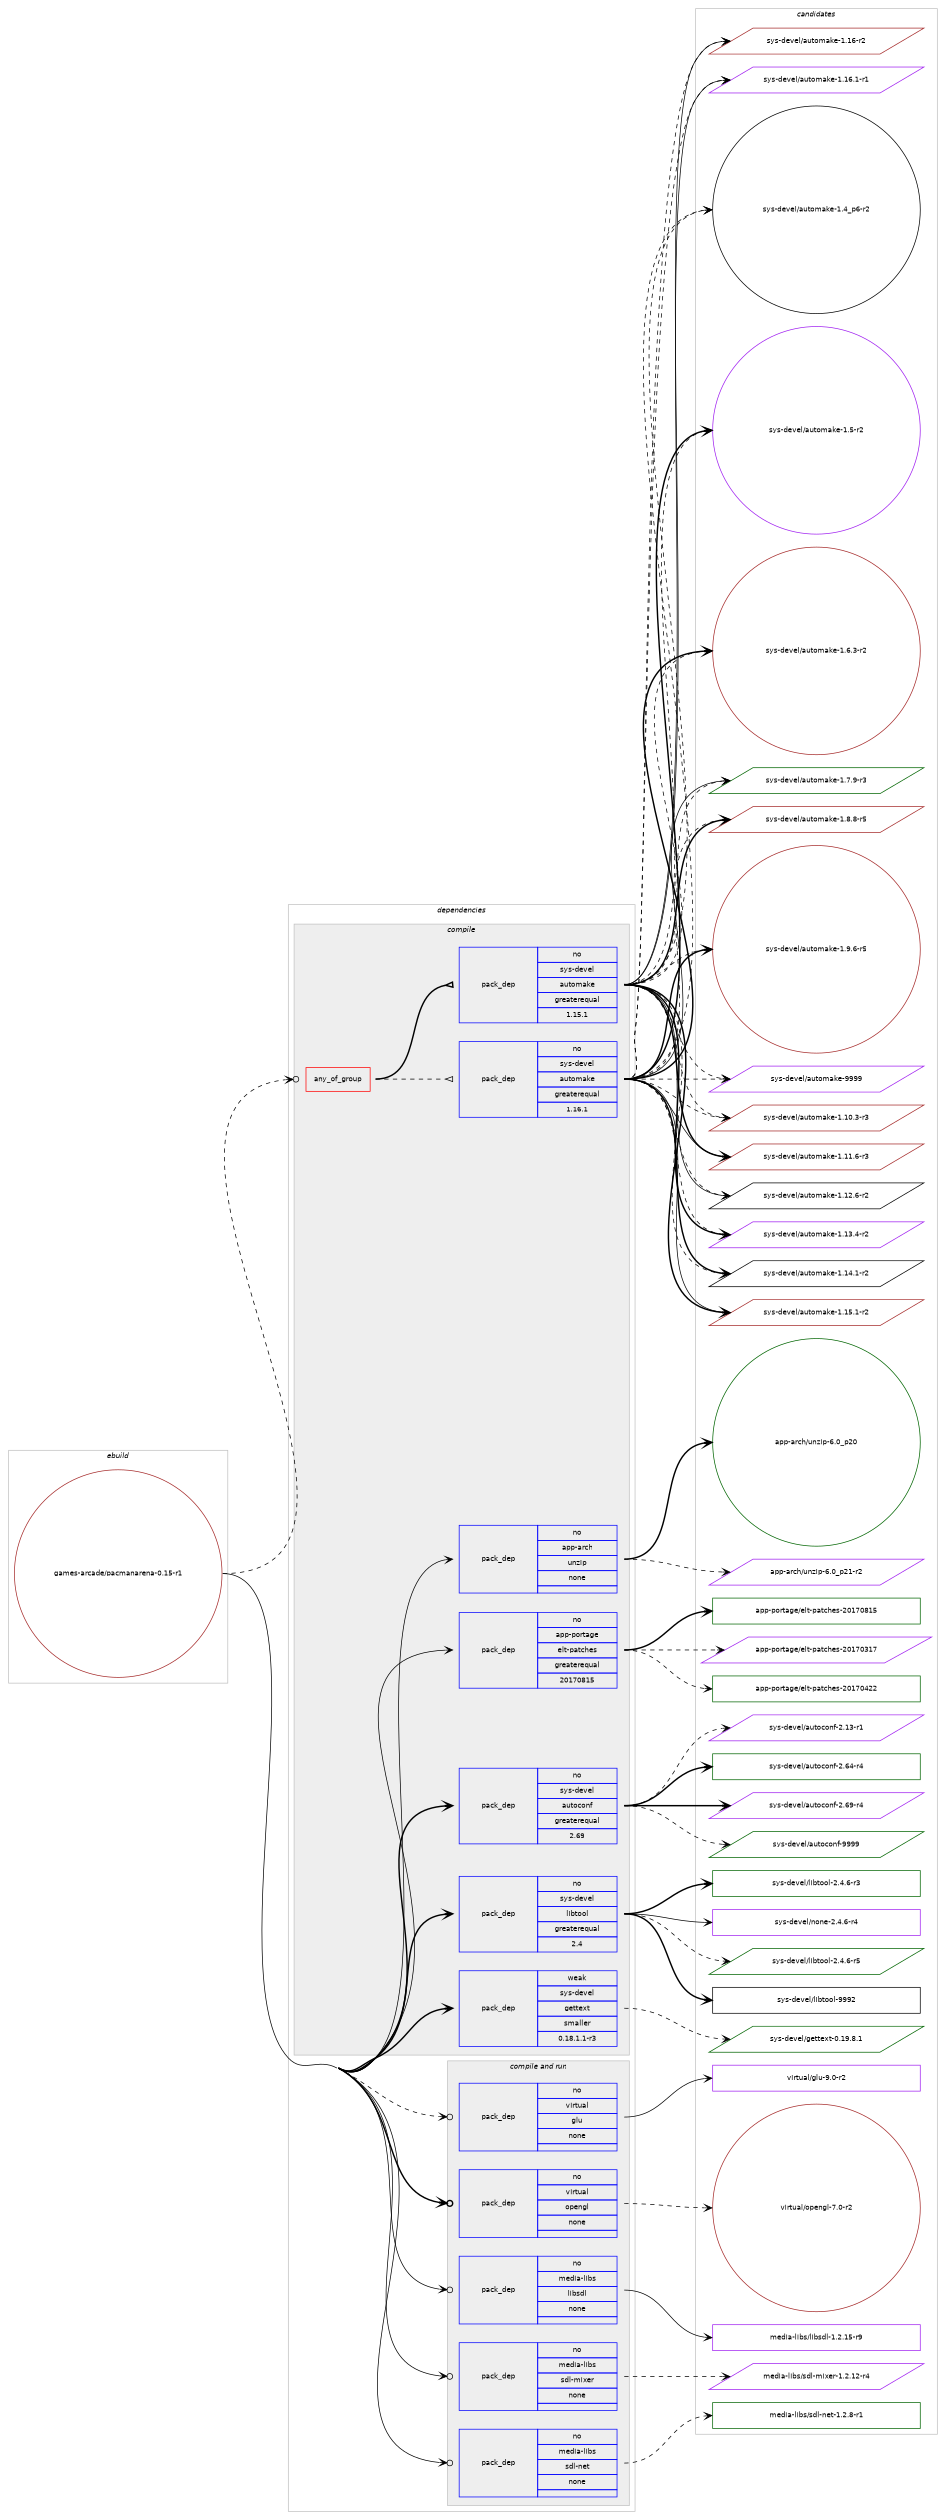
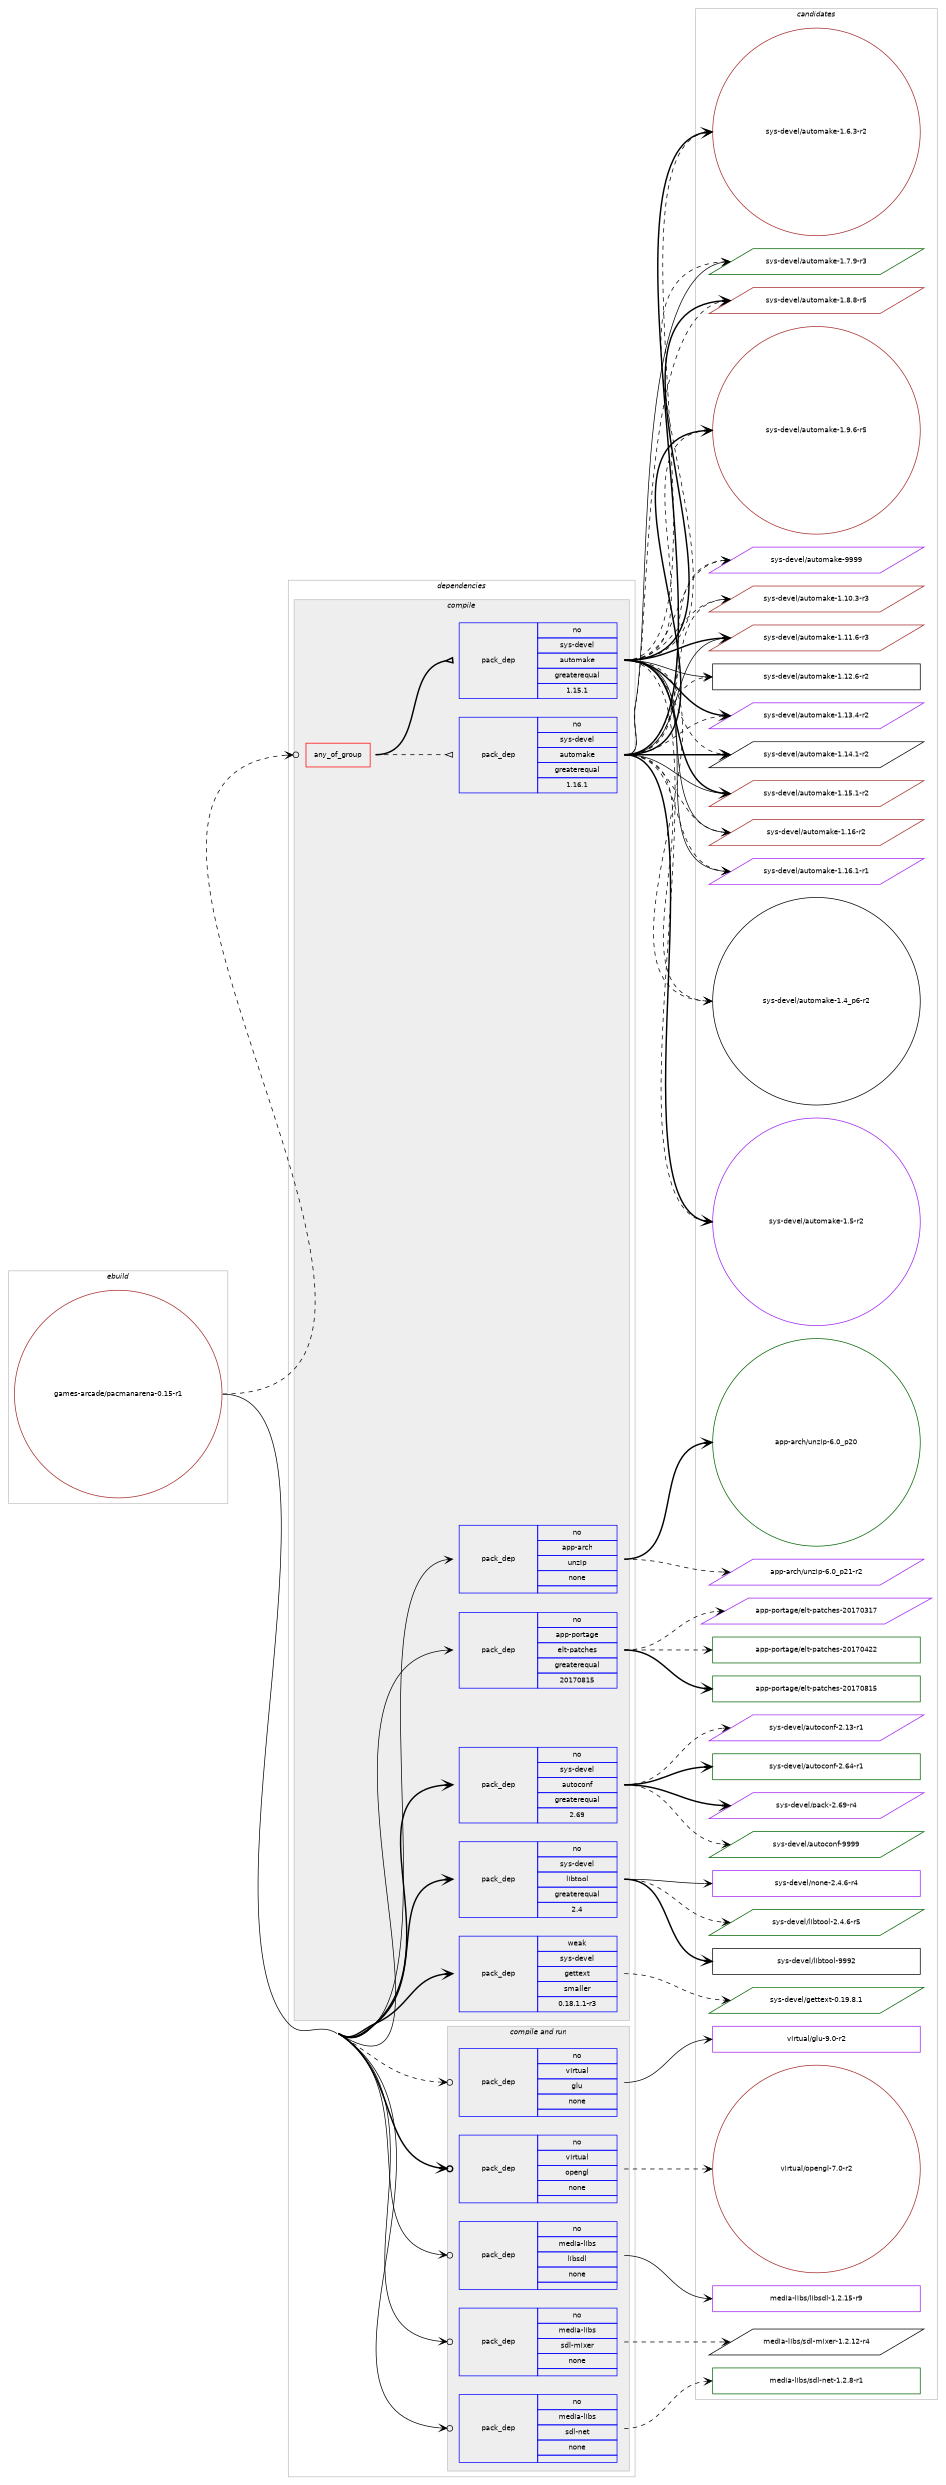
(816, 1196) -> (816, 677)
(816, 1767) -> (816, 1767)
(816, 1806) -> (816, 1806)
(816, 1884) -> none
(816, 2377) -> (816, 2342)
